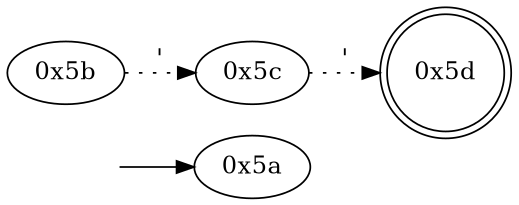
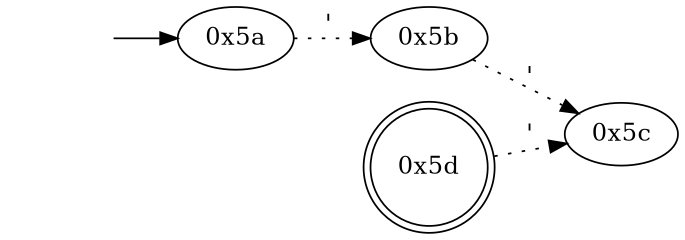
none -> (323, 38)
(336, 73) -> (522, 151)
